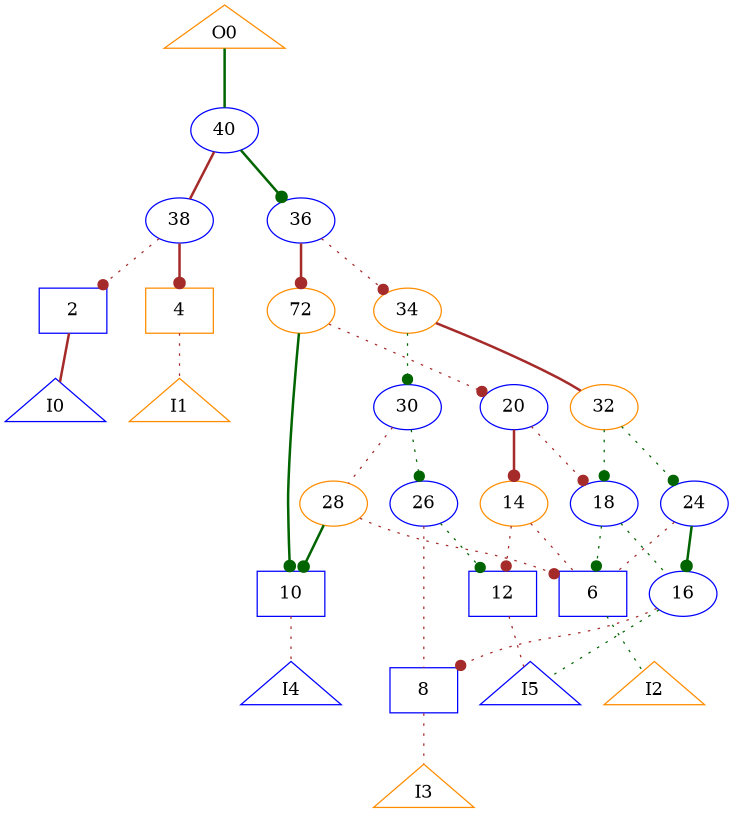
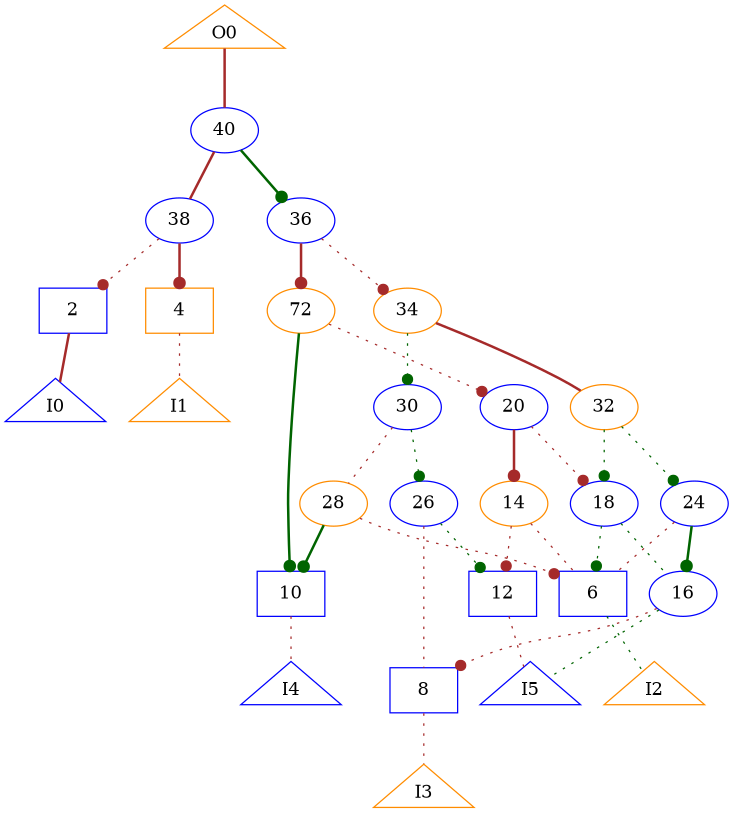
(225, 78) -> (225, 78)
